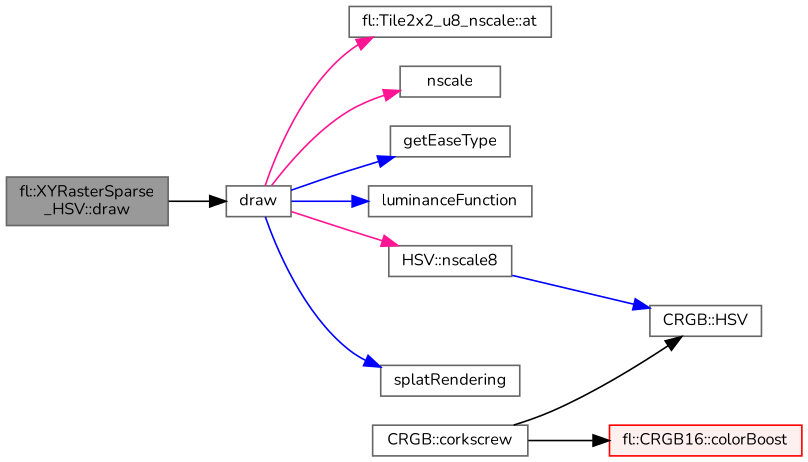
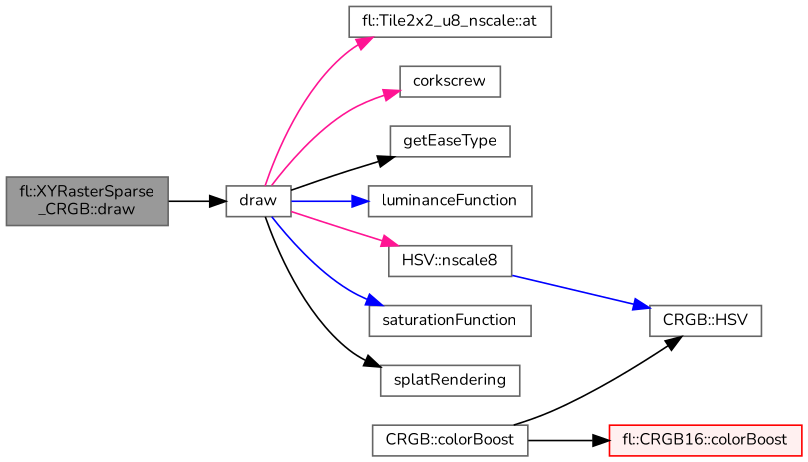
(450, 82) -> (450, 82)
(334, 175) -> (334, 175)
(87, 201) -> (87, 201)
(304, 297) -> (304, 297)
none -> (450, 321)
(450, 441) -> (450, 441)
